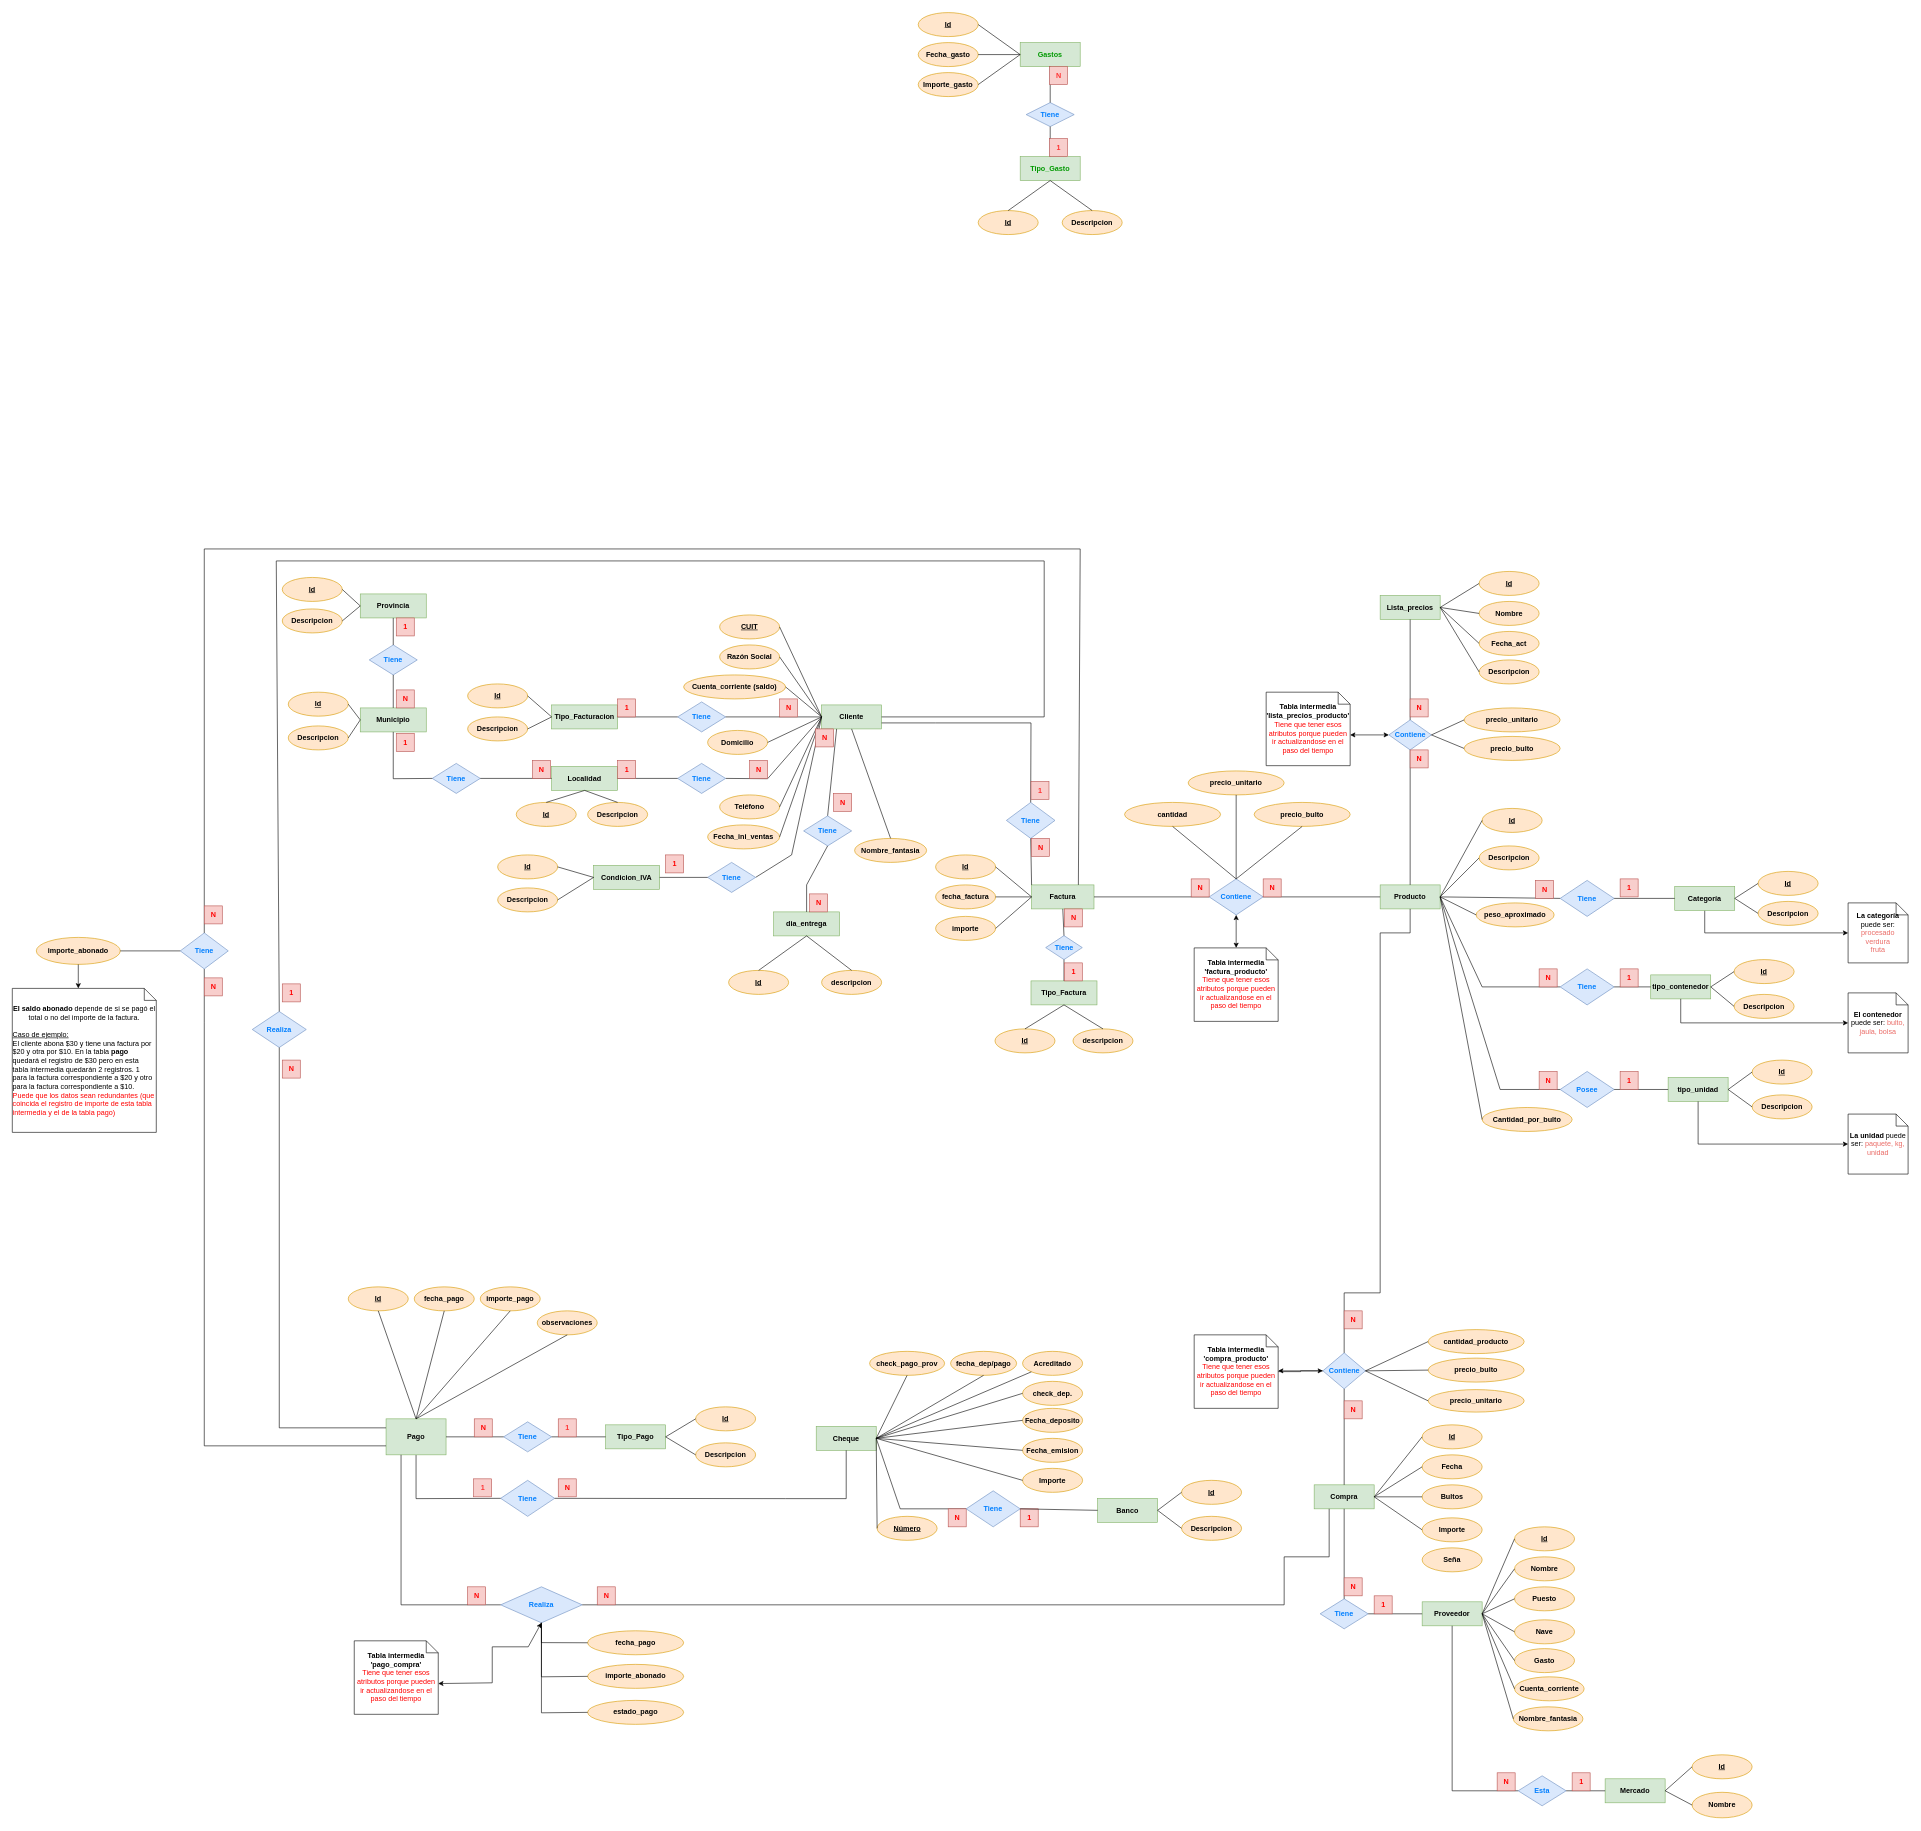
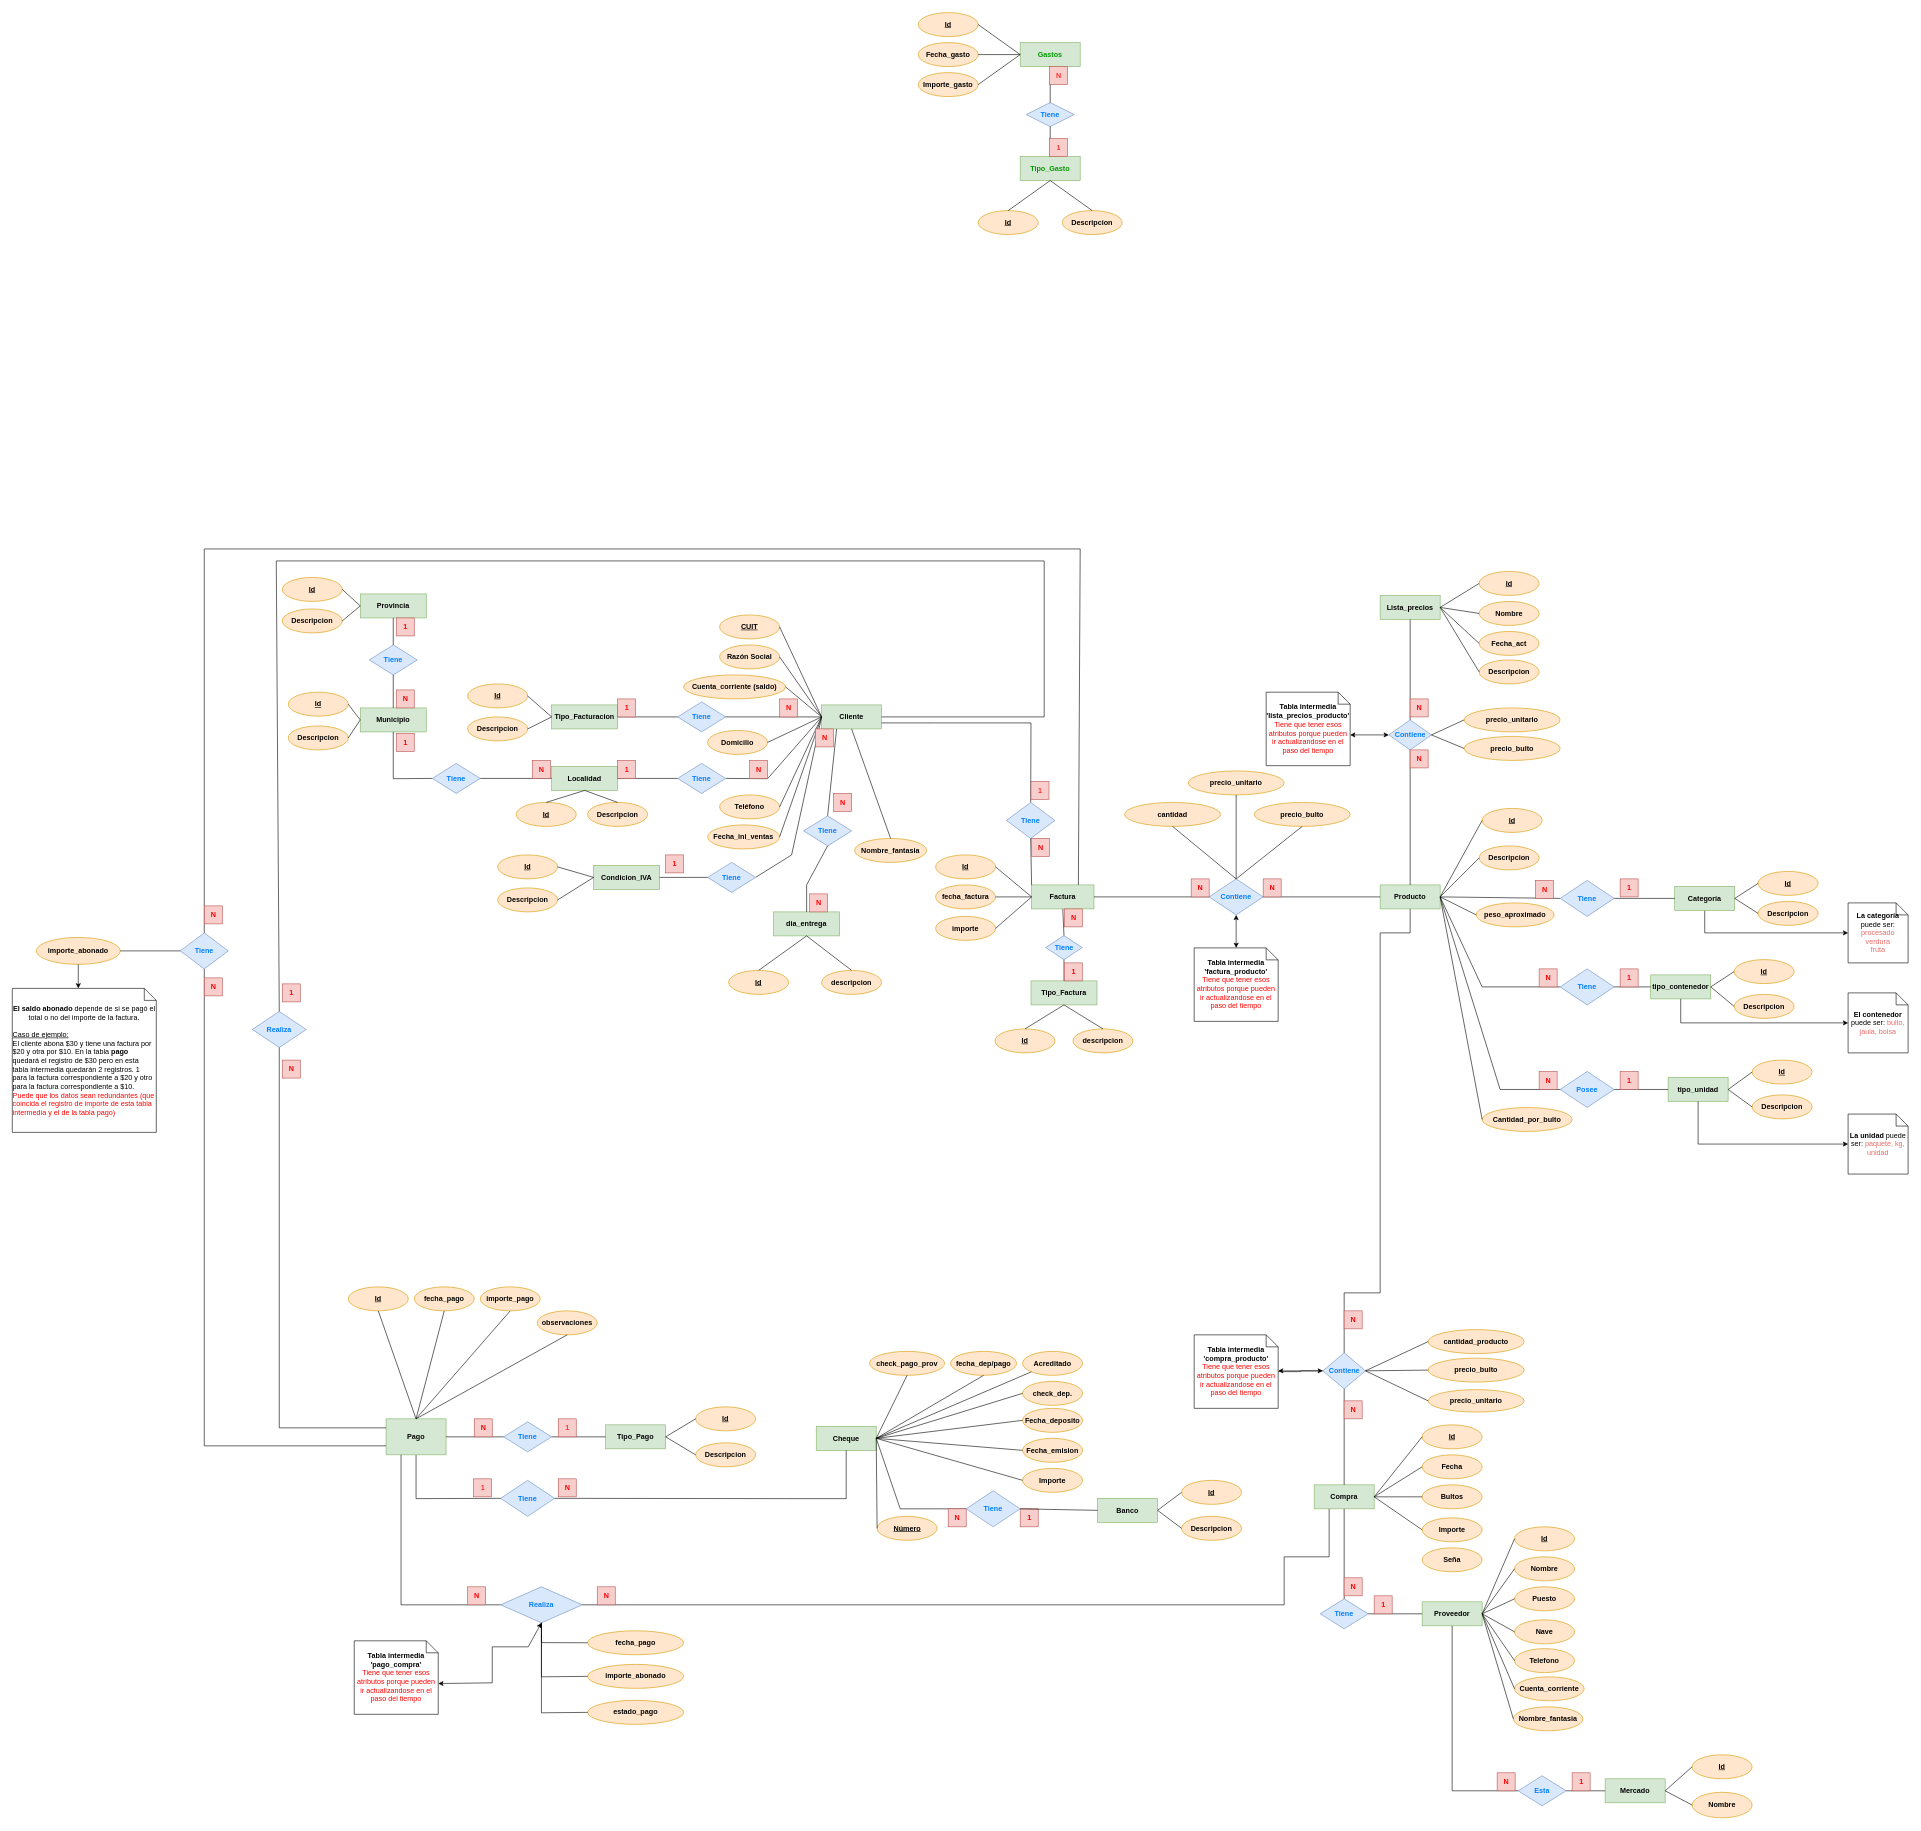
(1545, 1661) -> (1545, 1661)
